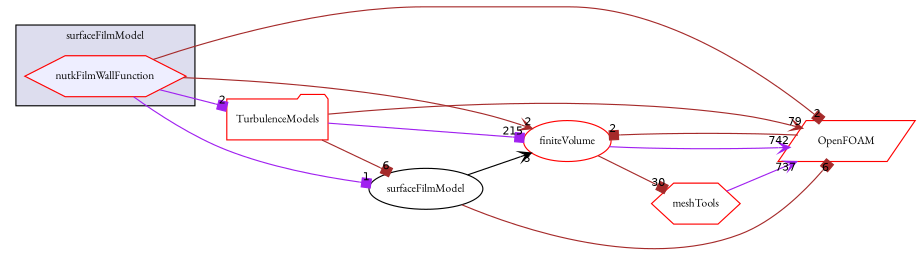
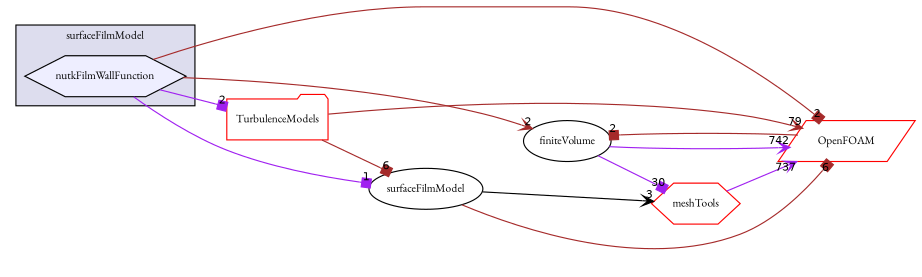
(105, 76) -> (105, 76)
(420, 130) -> none
(567, 141) -> (567, 141)
(494, 166) -> (562, 196)
(627, 170) -> (627, 170)
